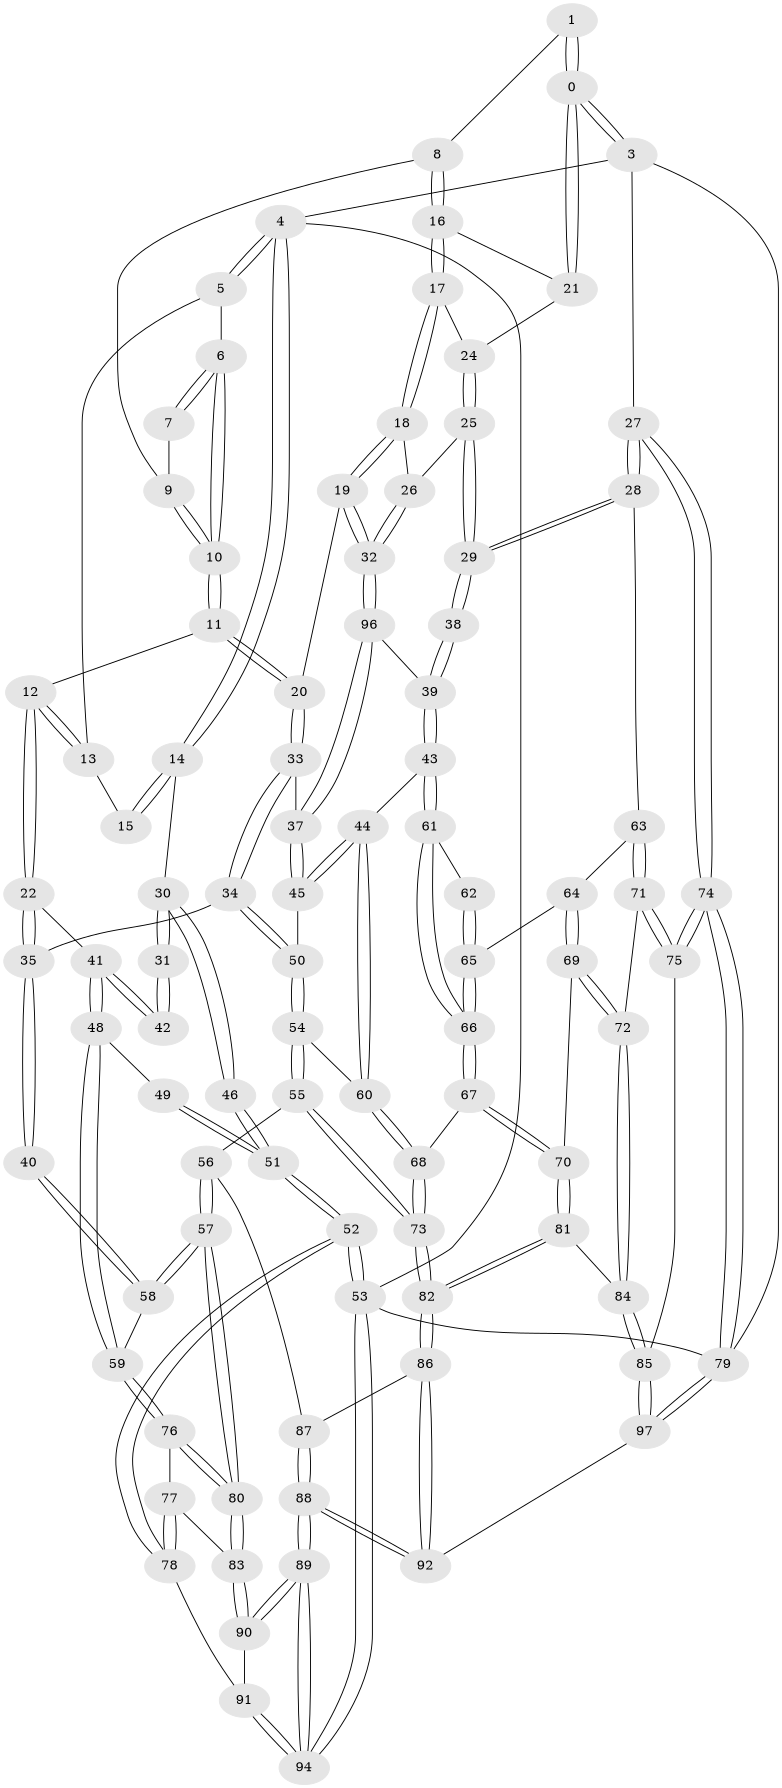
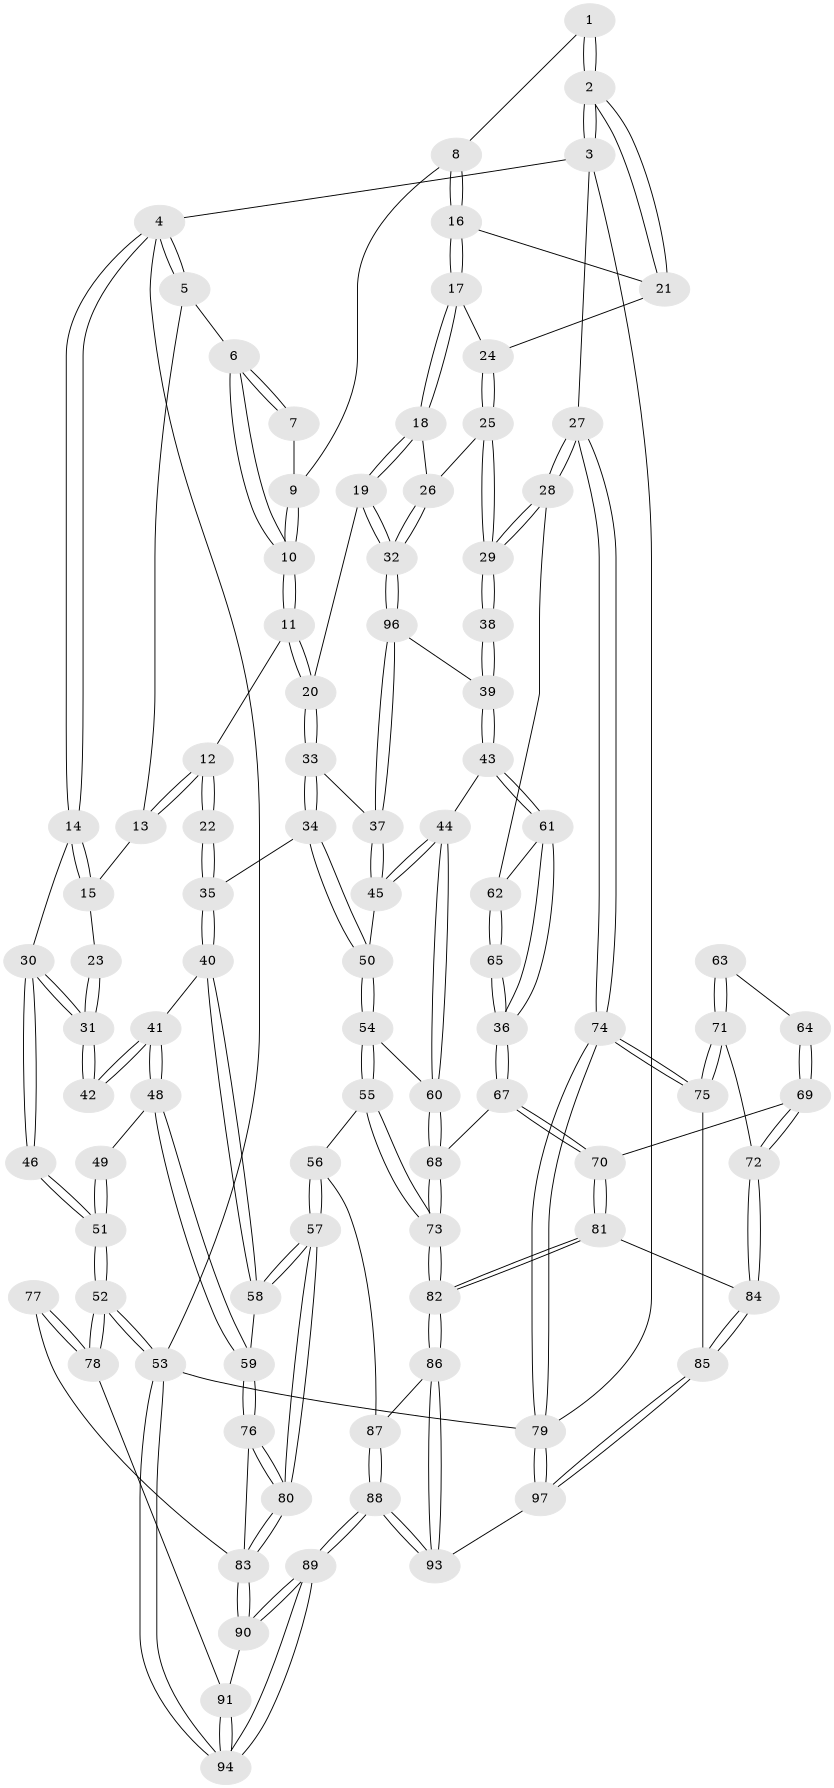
(572, 88) -> (590, 88)
(636, 659) -> (539, 695)
(527, 924) -> none
(62, 928) -> (182, 995)
none -> (96, 961)
(469, 1029) -> (502, 1029)
(170, 1465) -> (246, 1499)
(426, 1566) -> (435, 1566)
